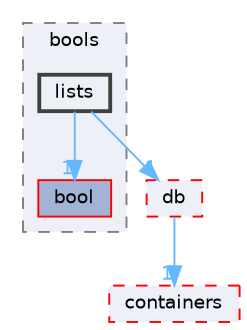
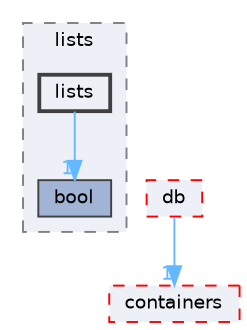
(75, 41) -> (75, 41)
(114, 135) -> none
(75, 198) -> (75, 198)
